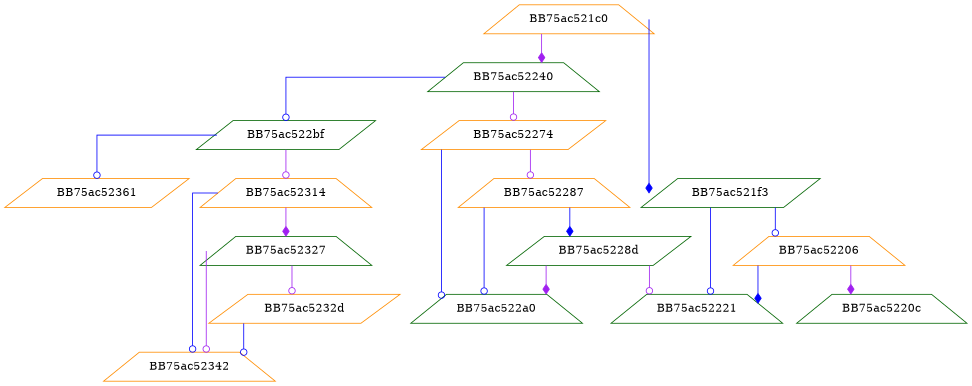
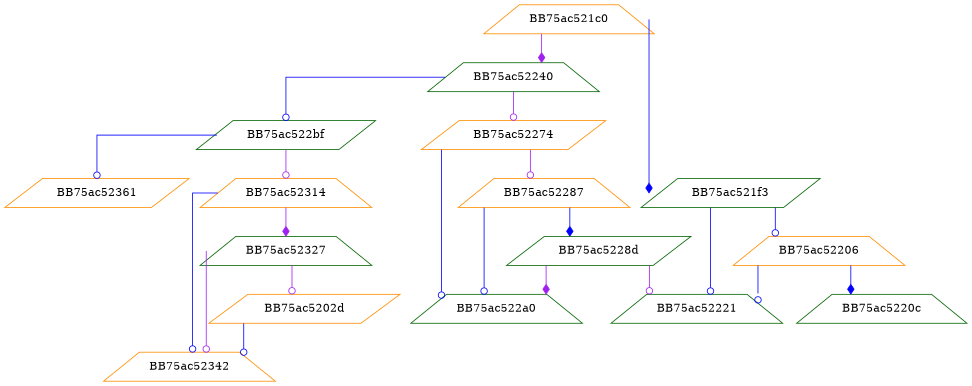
(851, 275) -> (851, 275)
(758, 279) -> (758, 279)
(304, 309) -> (304, 309)
